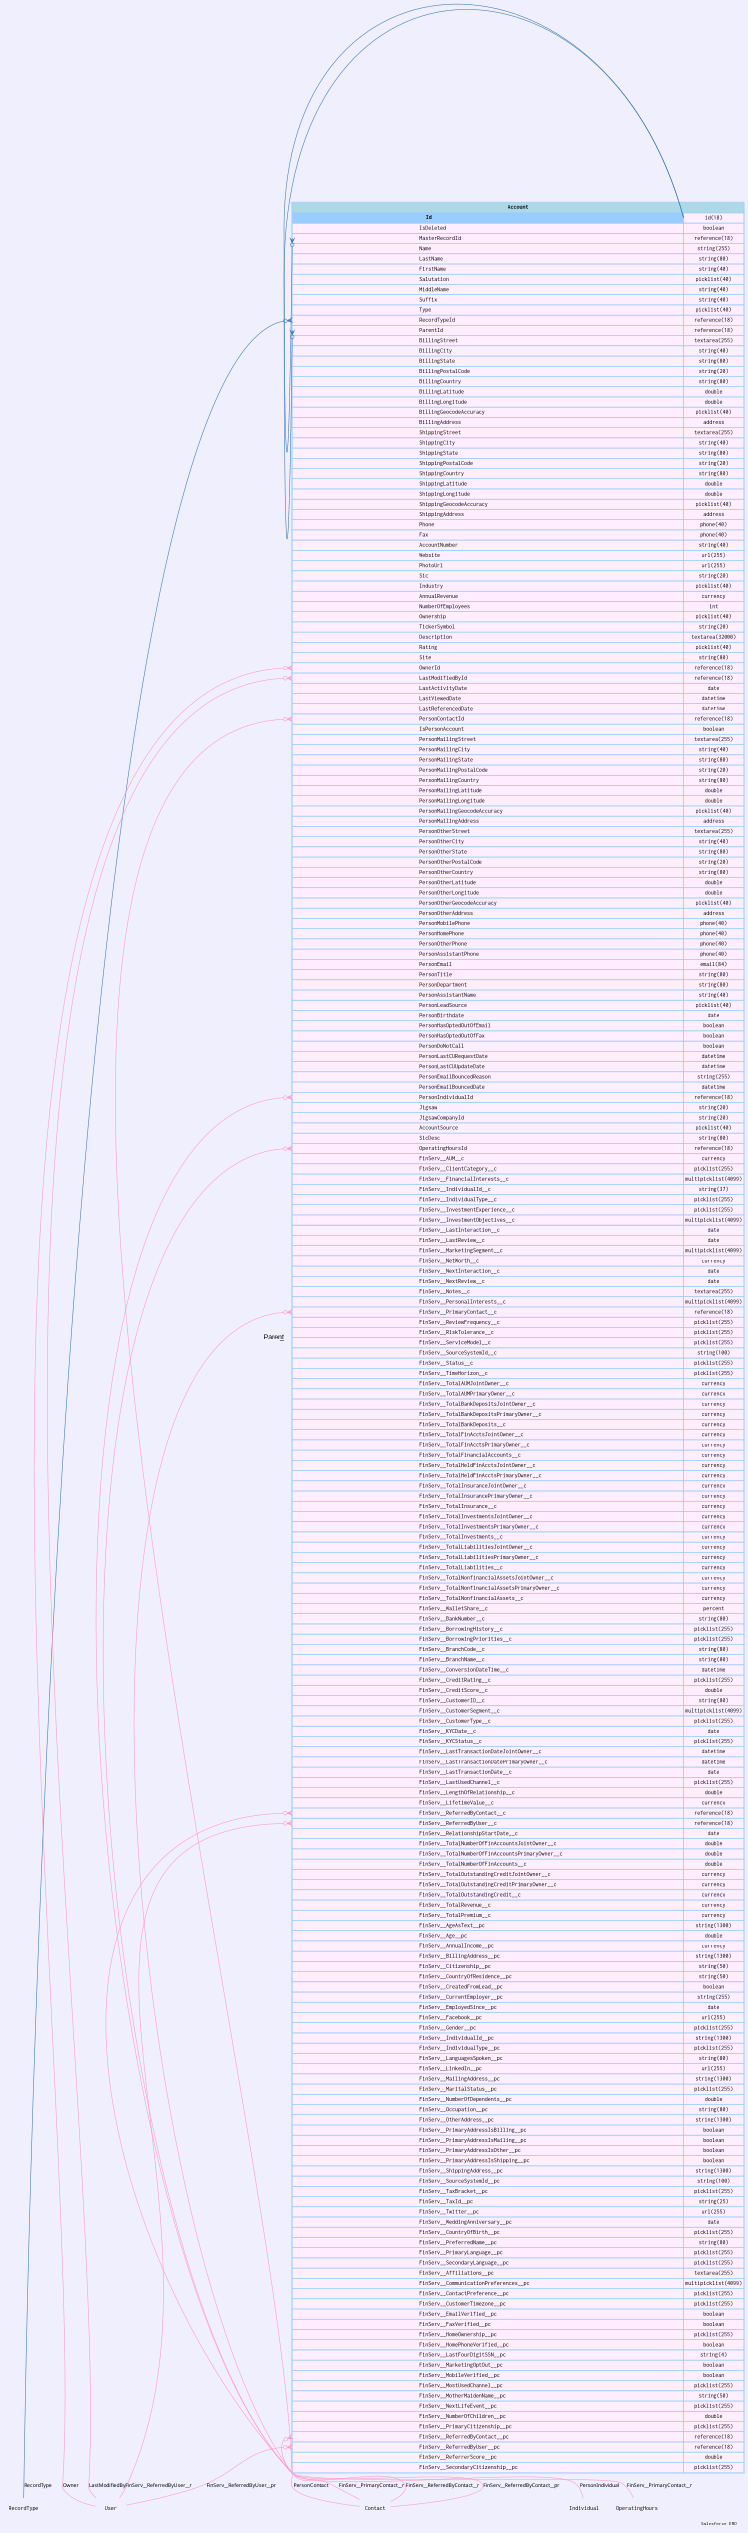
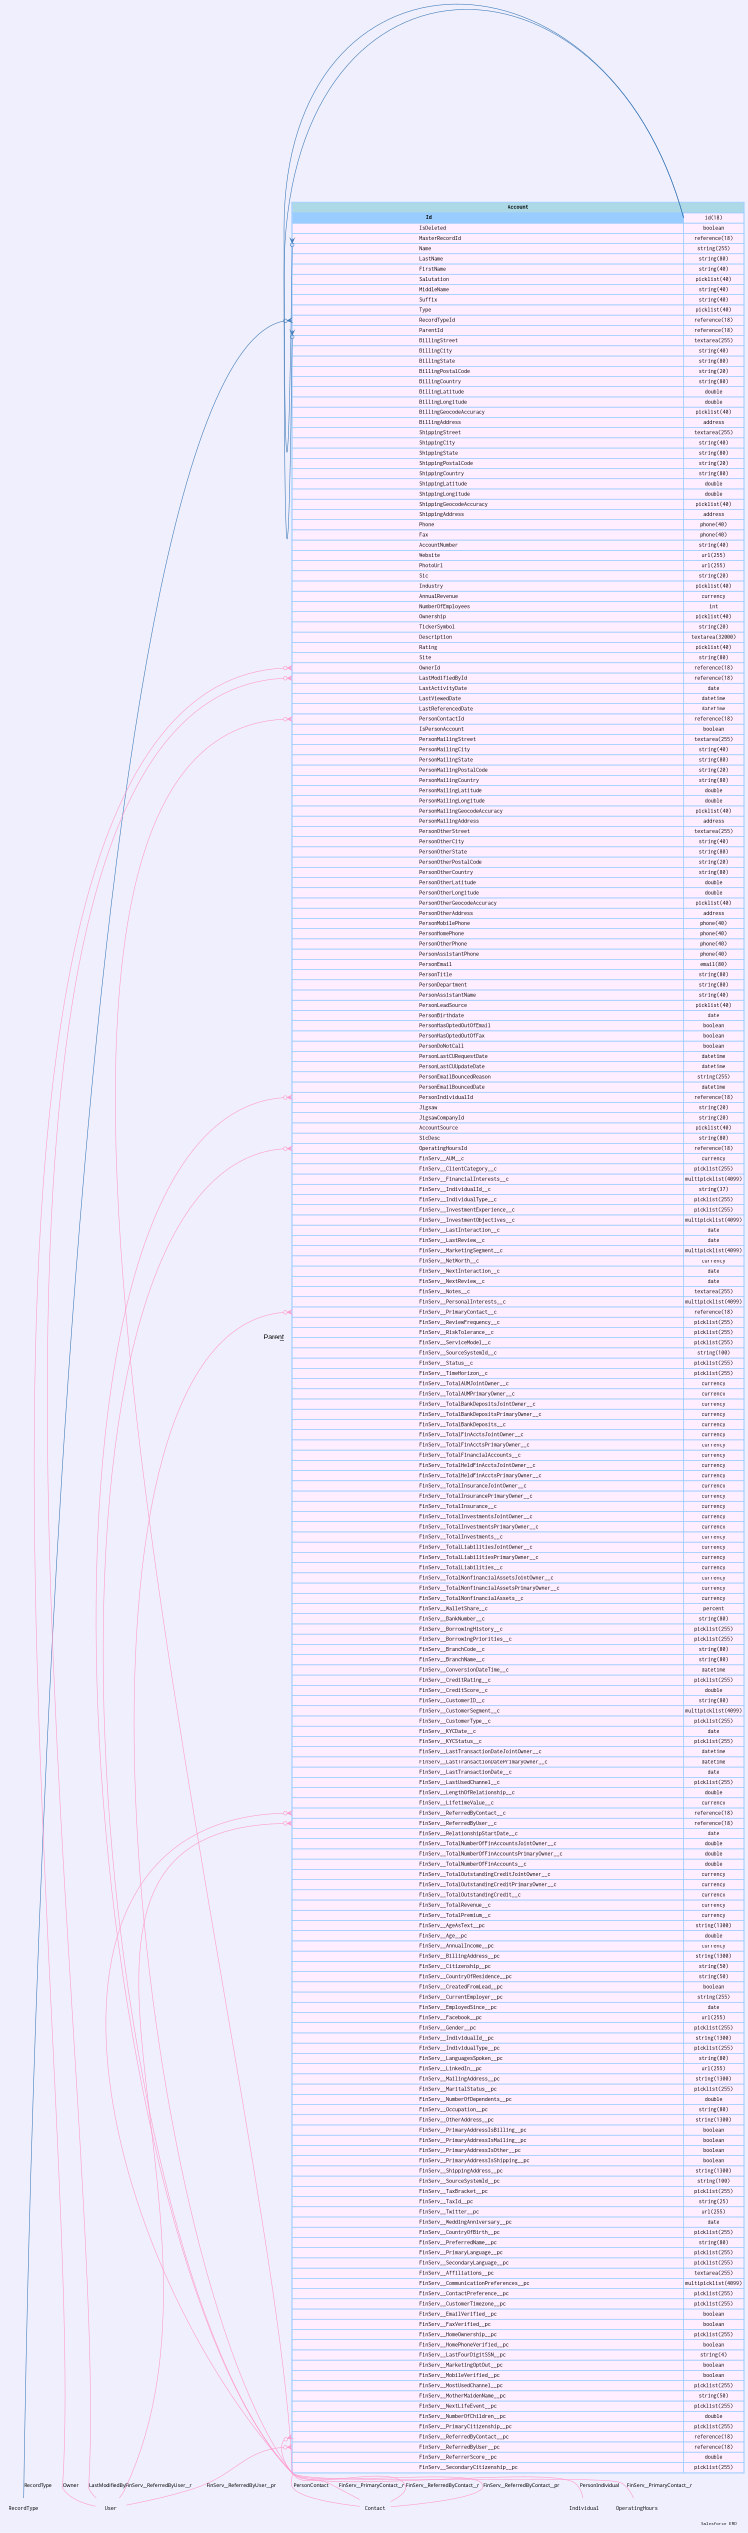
(714, 964) -> (714, 964)
